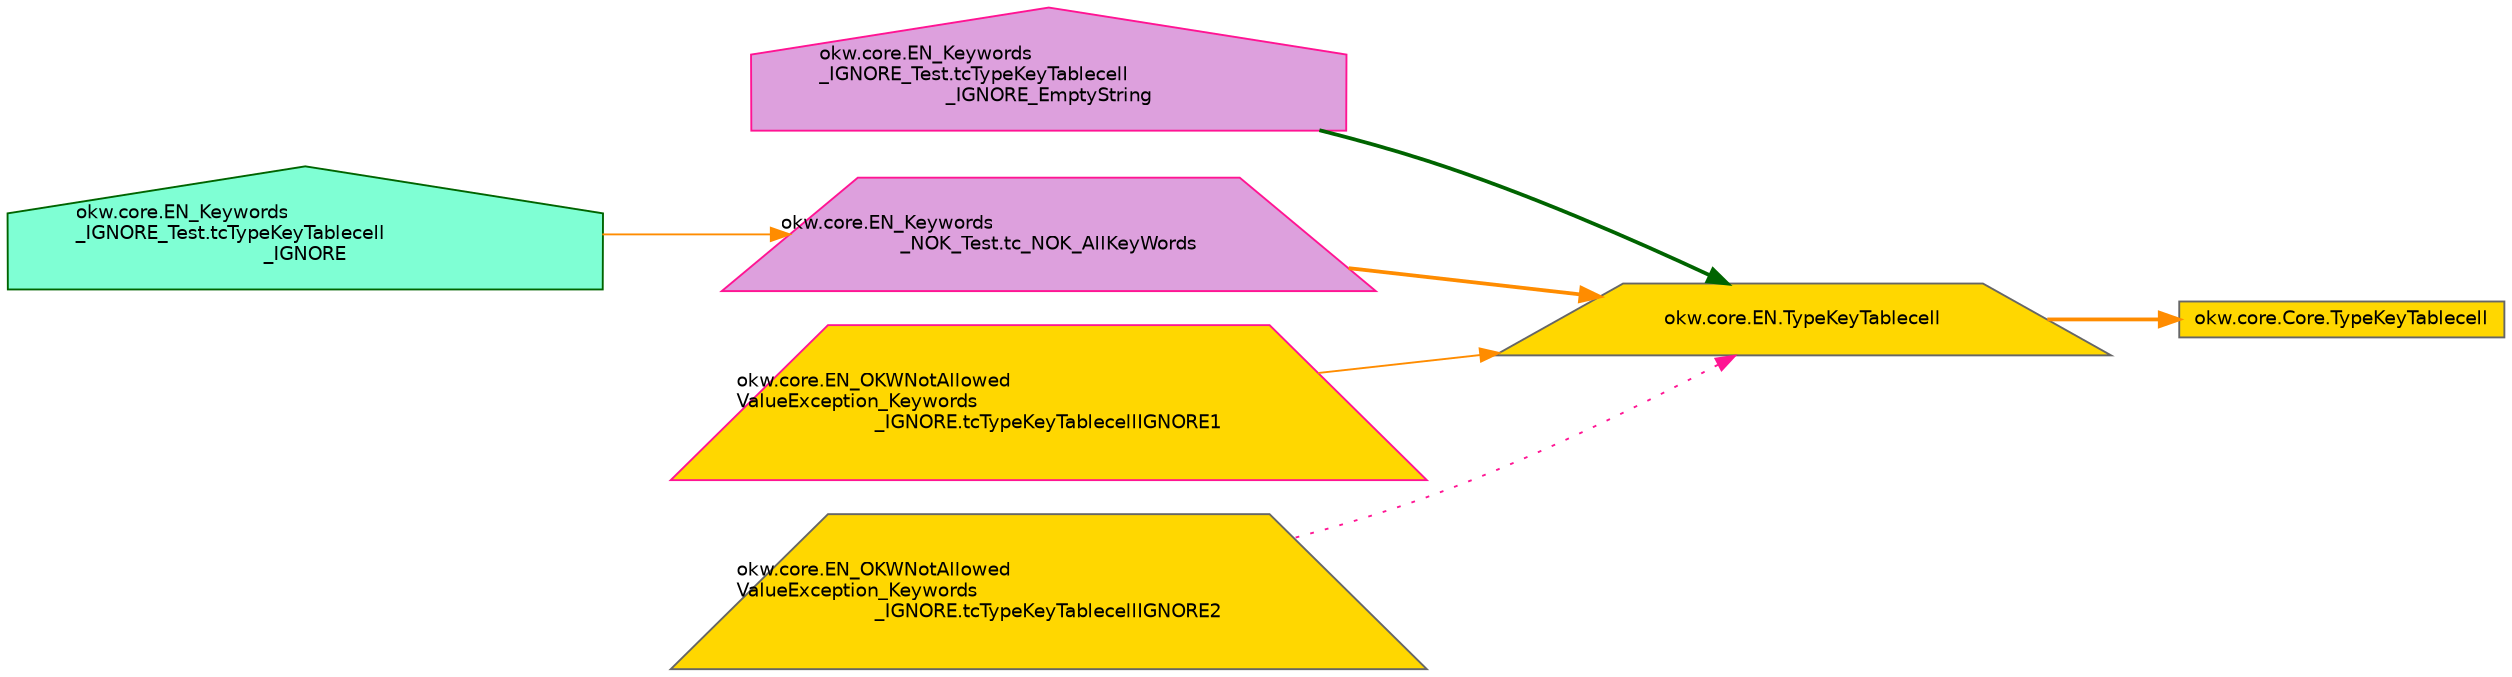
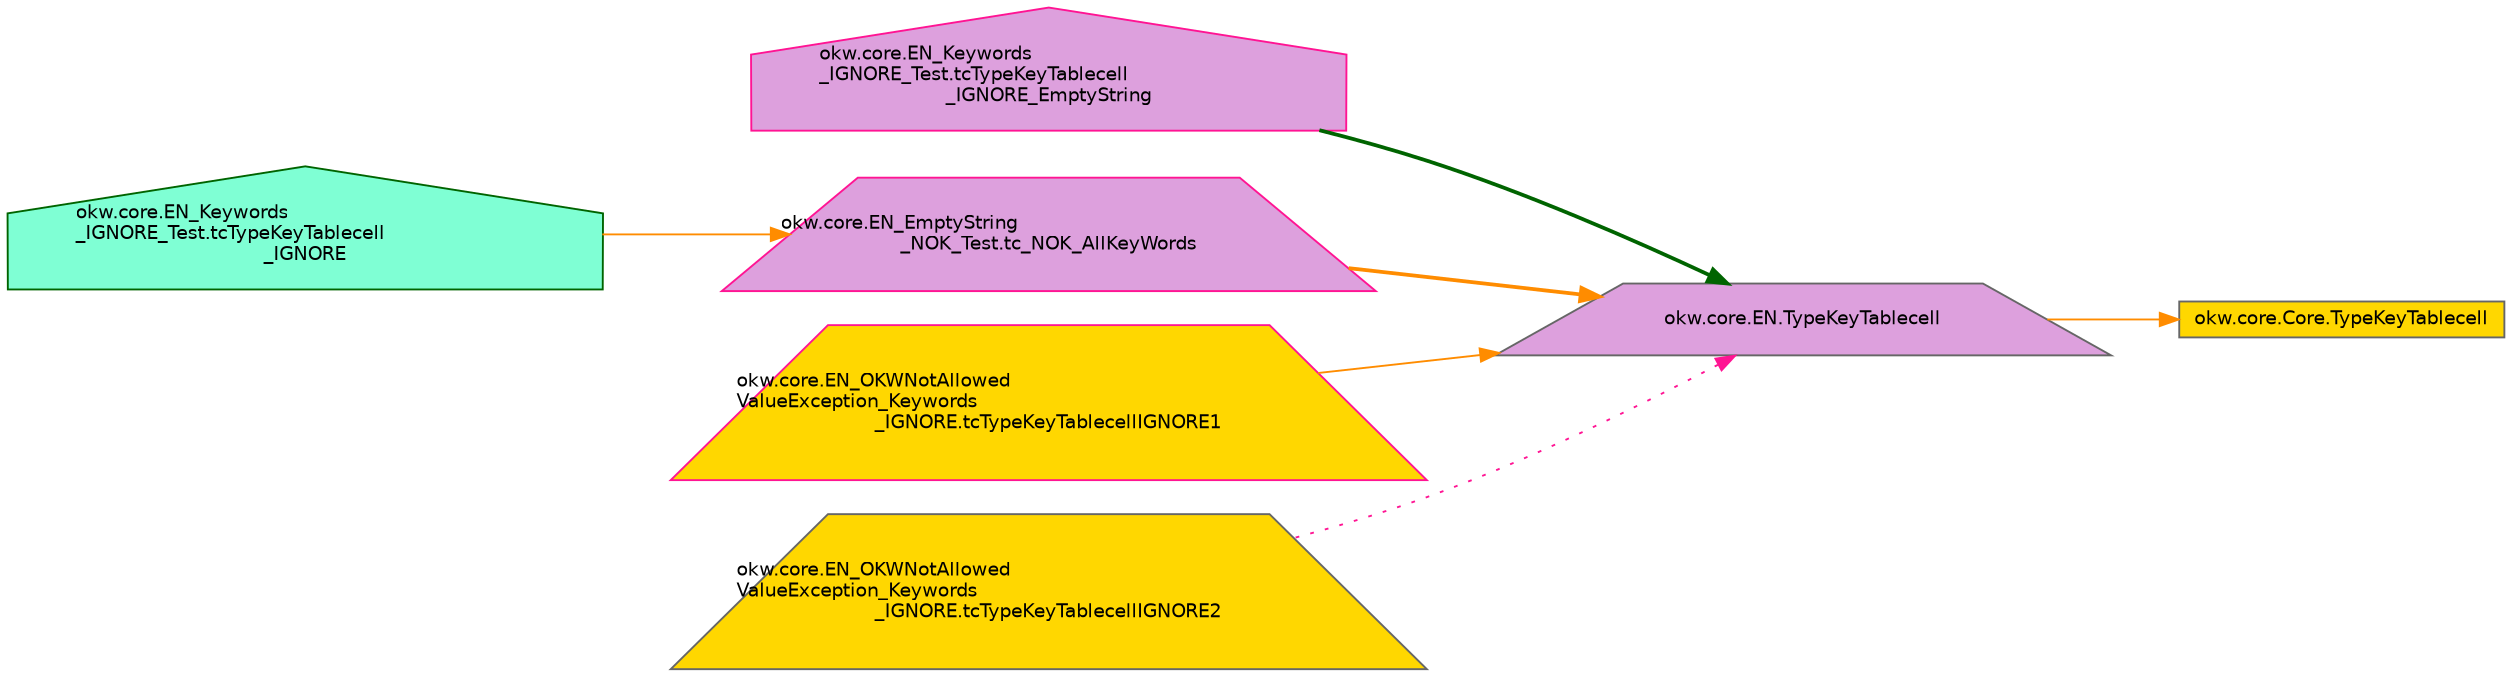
(1049, 234) -> (1049, 234)
(1803, 319) -> (1803, 319)
(2103, 319) -> (2103, 319)
